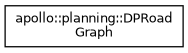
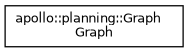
(94, 26) -> (94, 26)
